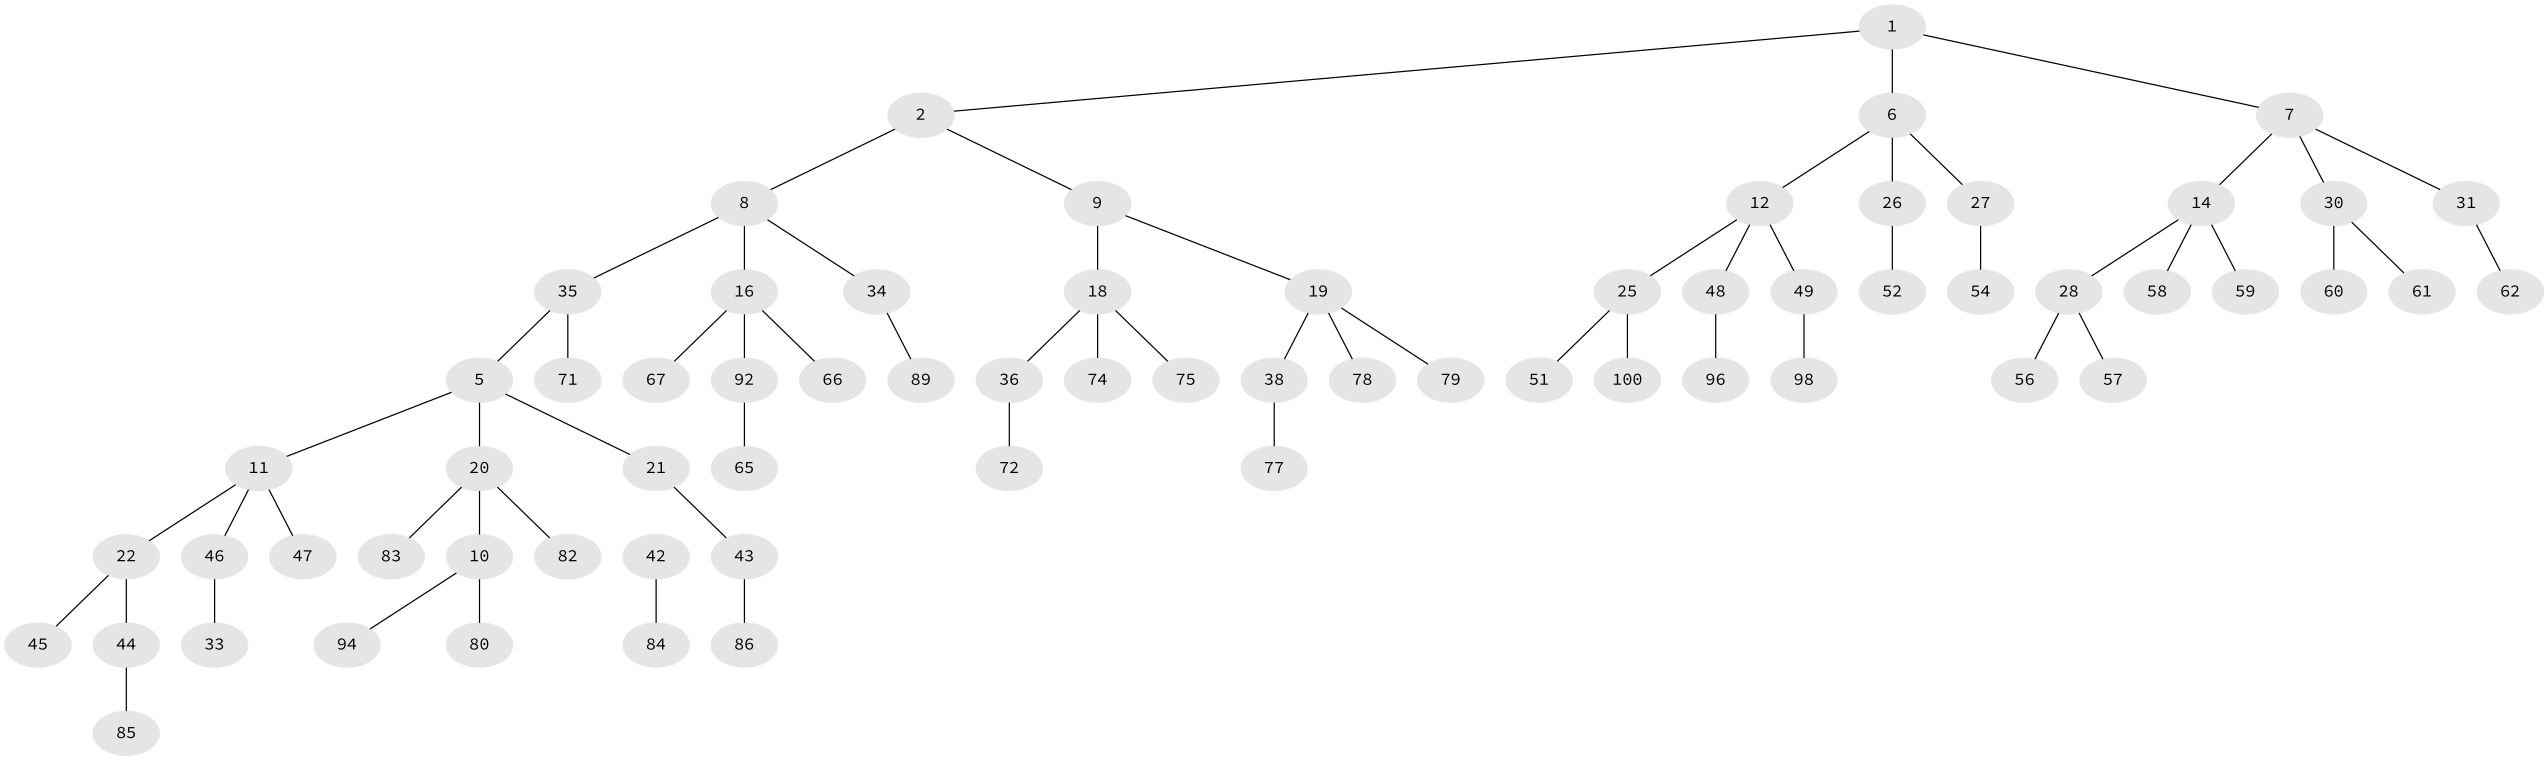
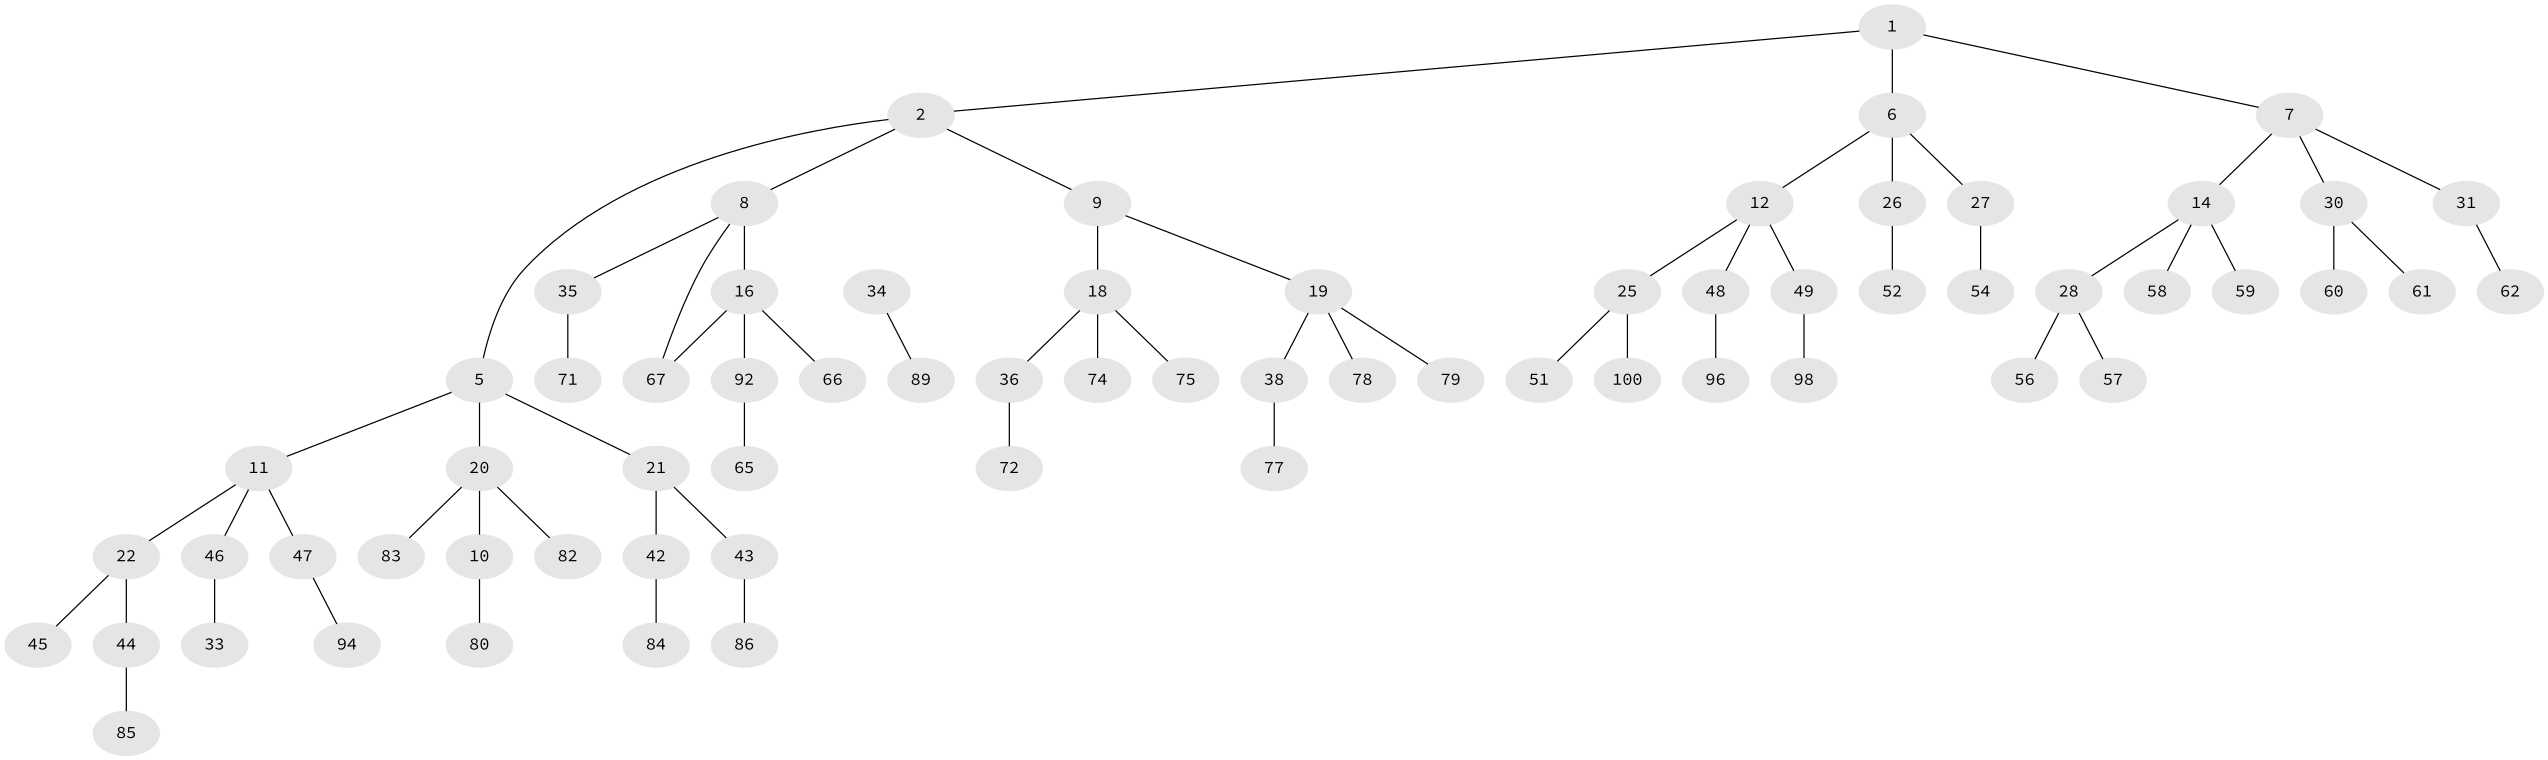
(811, 248) -> (691, 288)
(524, 336) -> (648, 184)
none -> (656, 513)
(413, 601) -> (325, 601)
